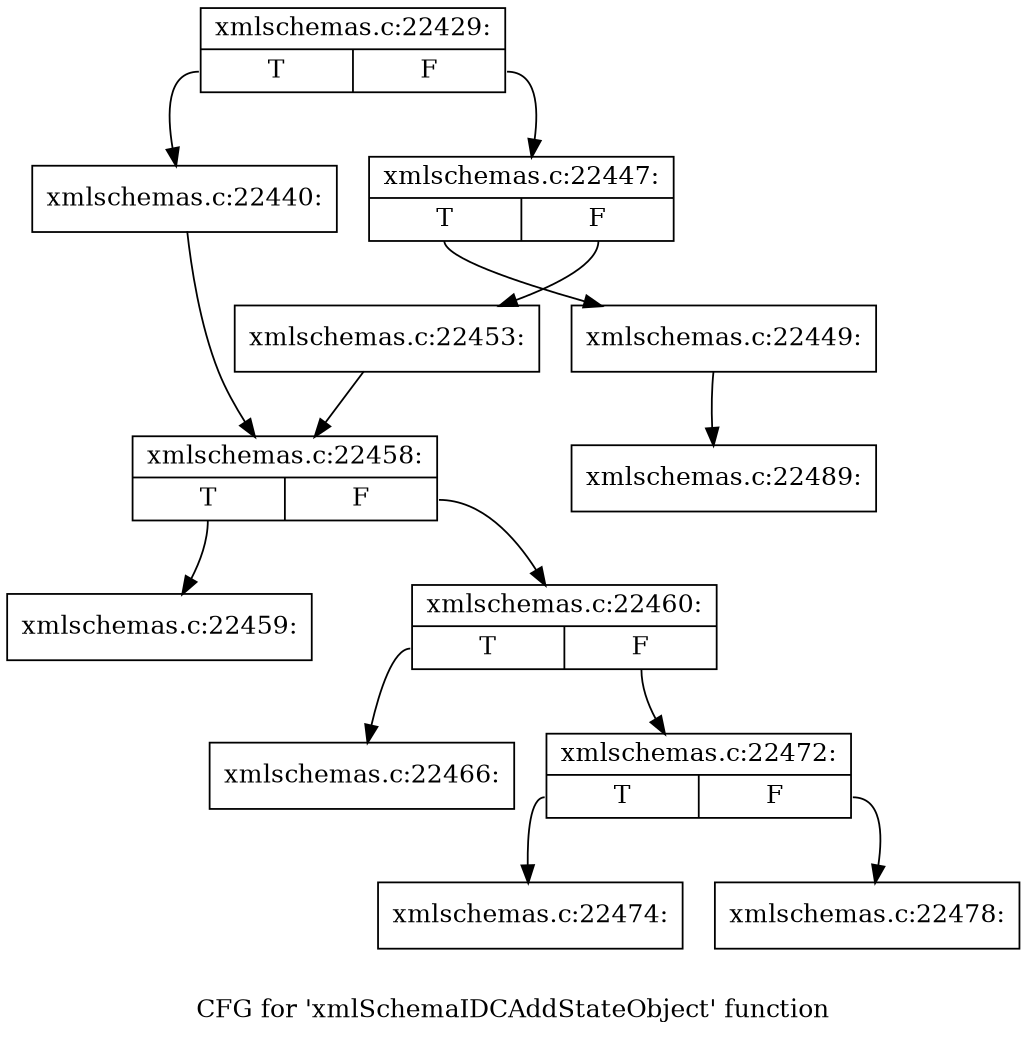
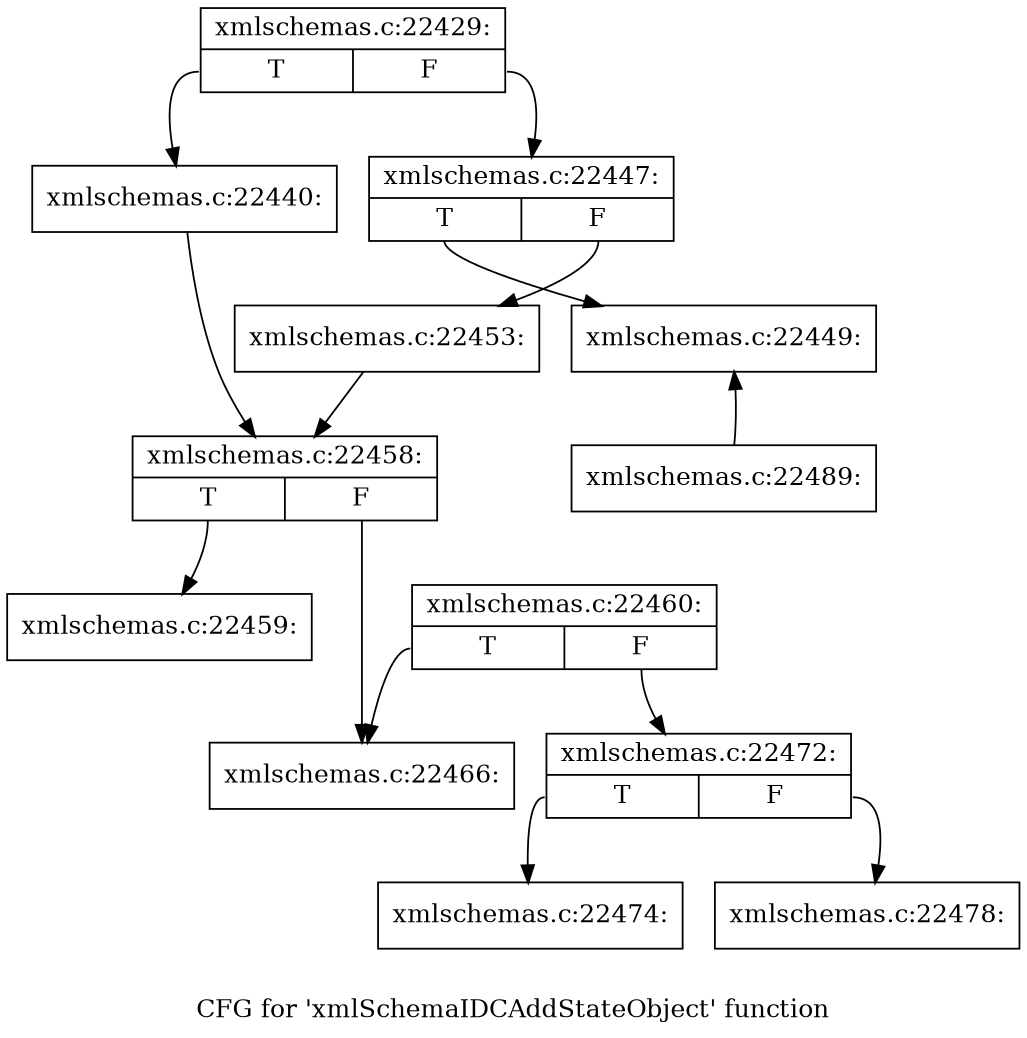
(712, 400) -> (736, 418)
(496, 523) -> (362, 623)
